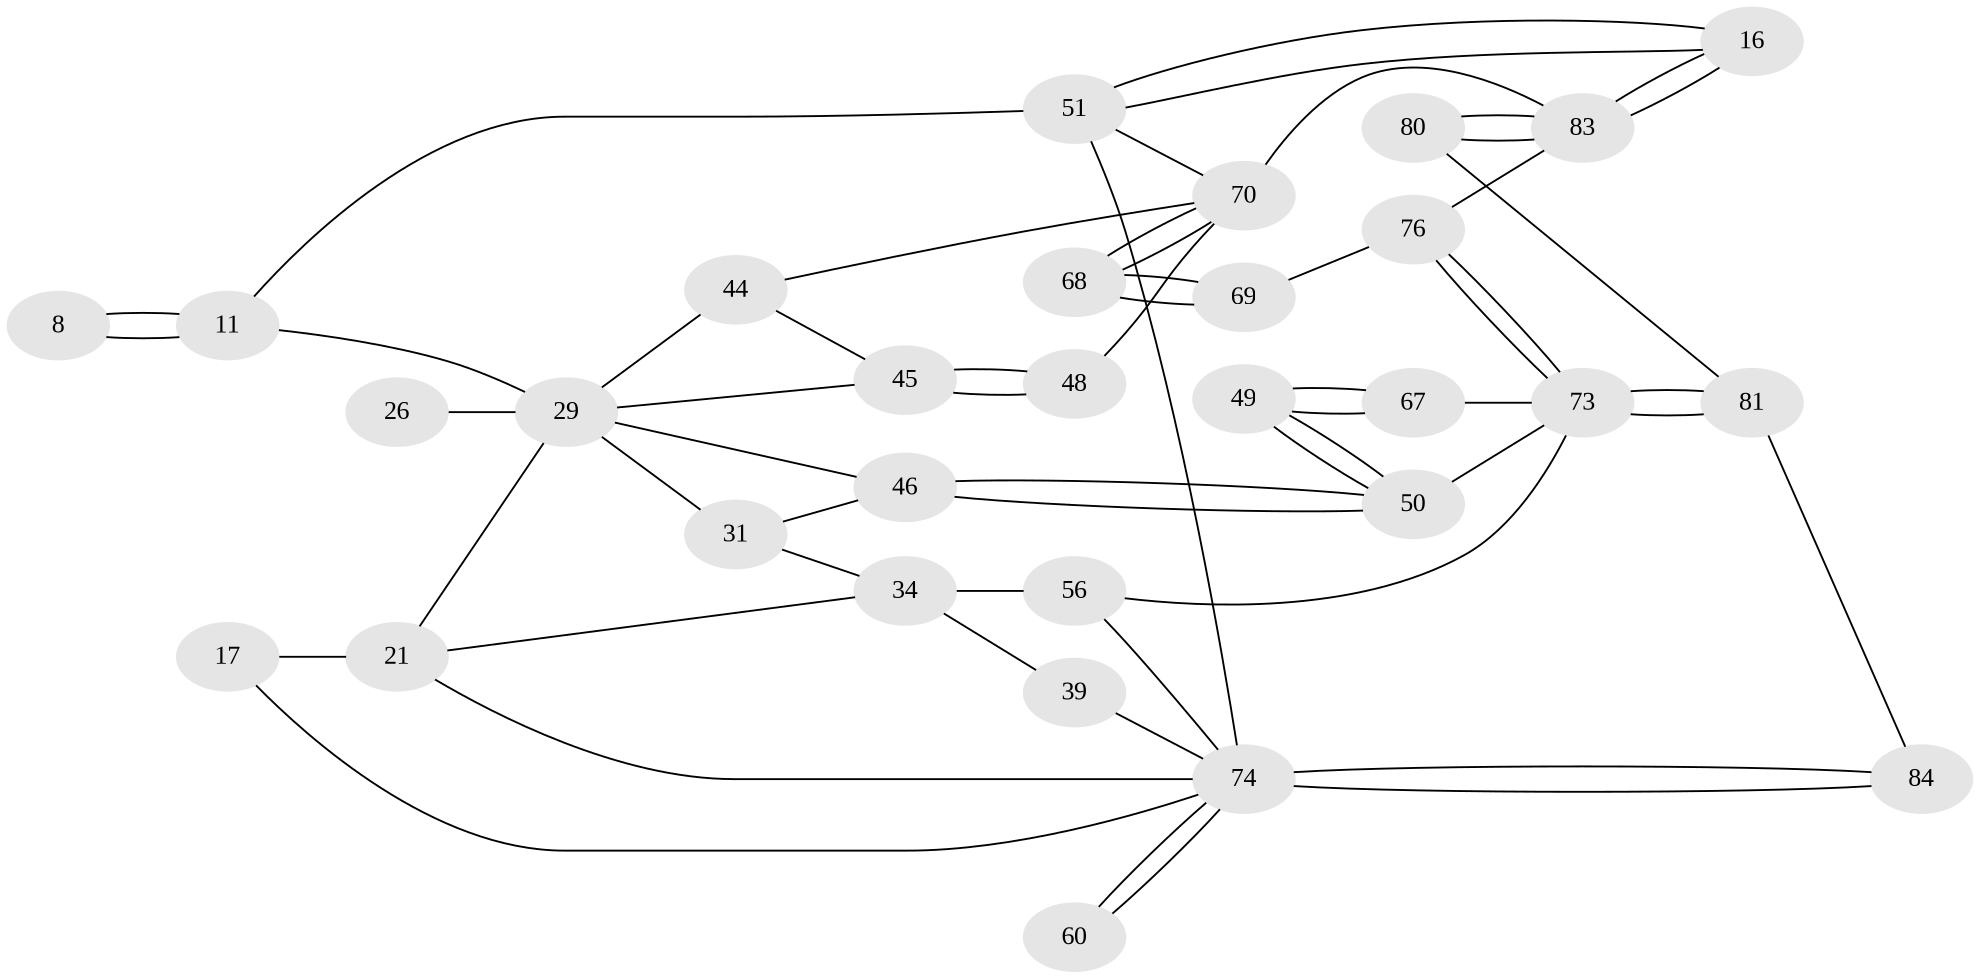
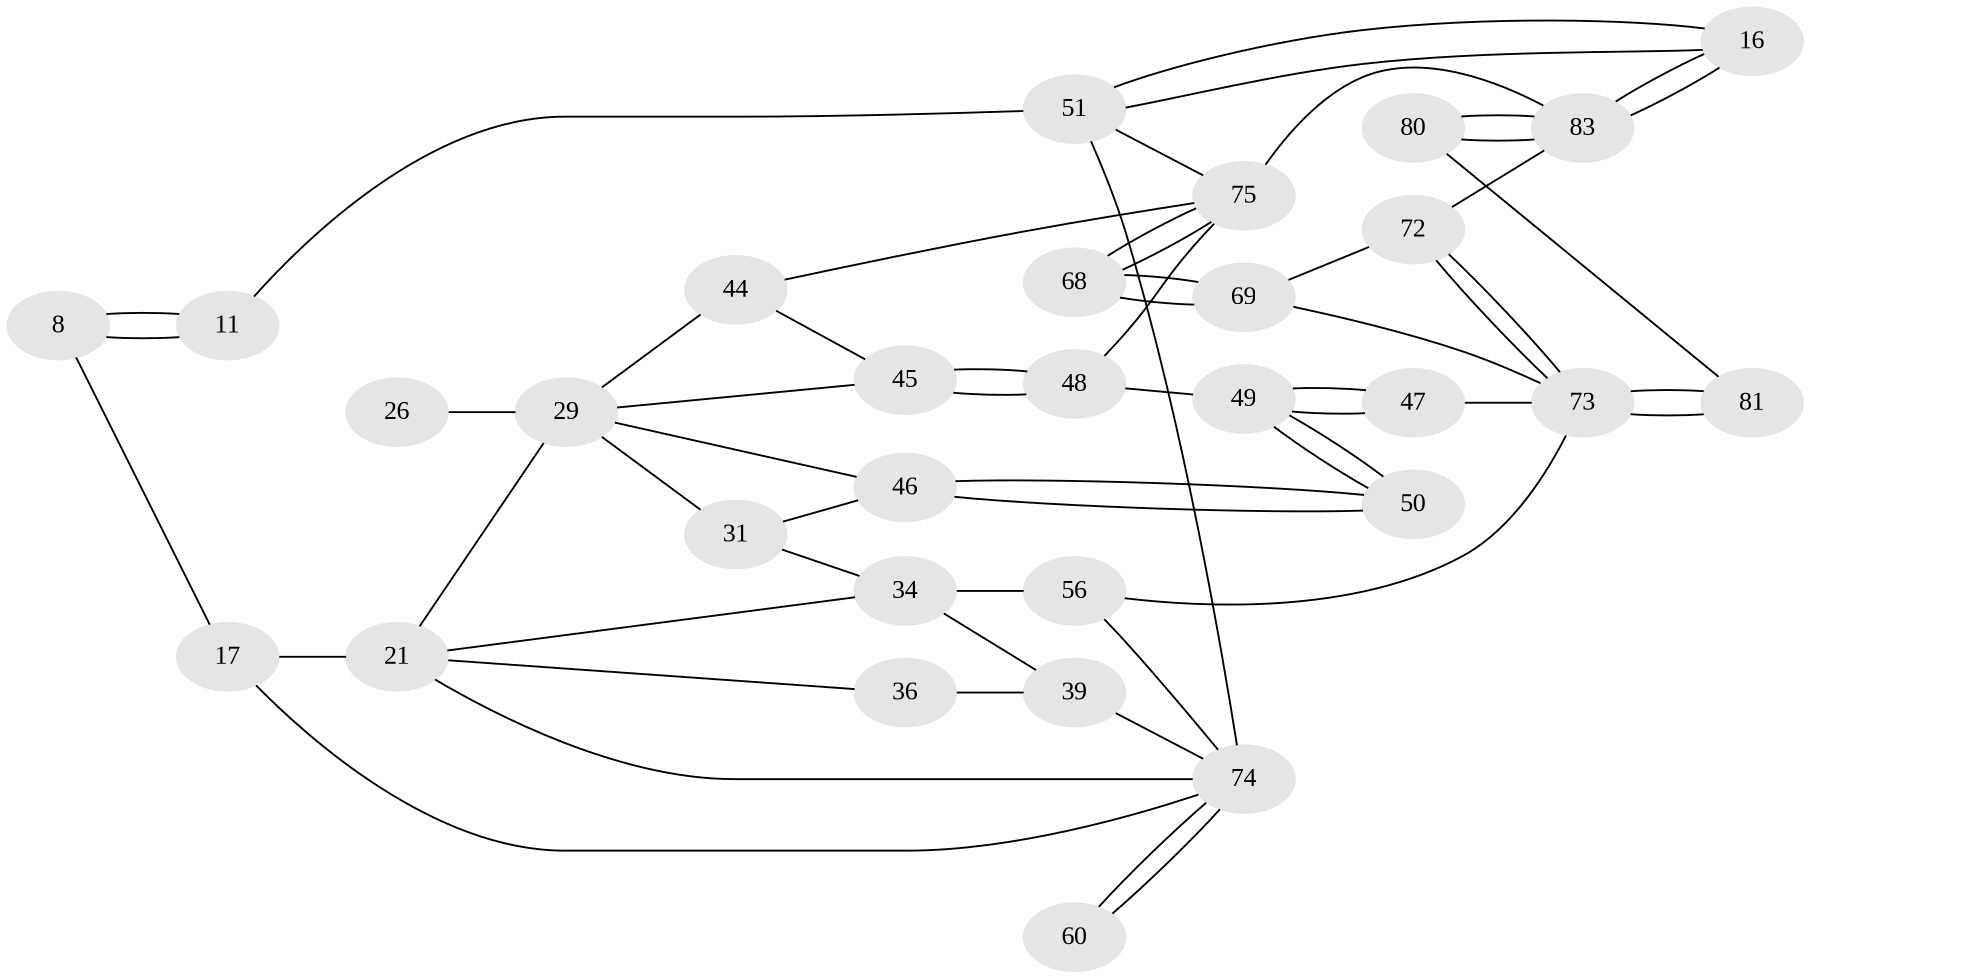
(1244, 196) -> (1244, 196)
(1413, 230) -> (1413, 230)
(405, 350) -> none
none -> (1156, 391)
(1413, 403) -> (1413, 403)
(1498, 454) -> (1419, 338)
none -> (143, 491)
none -> (905, 693)
(1921, 779) -> none
